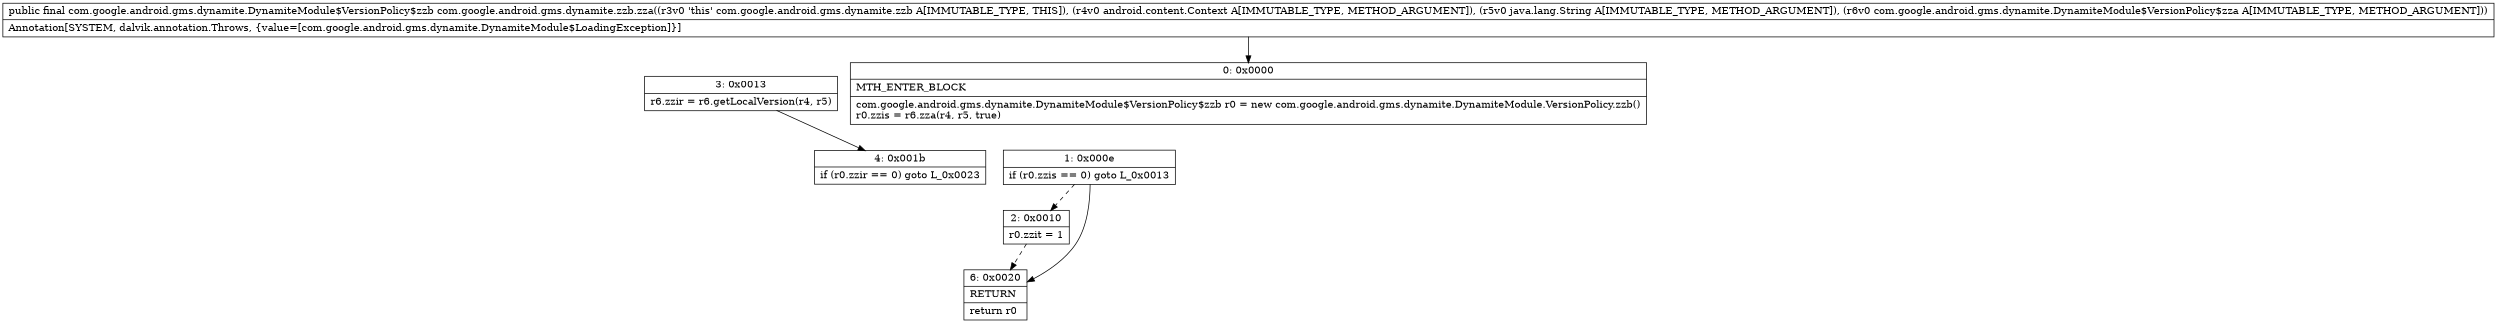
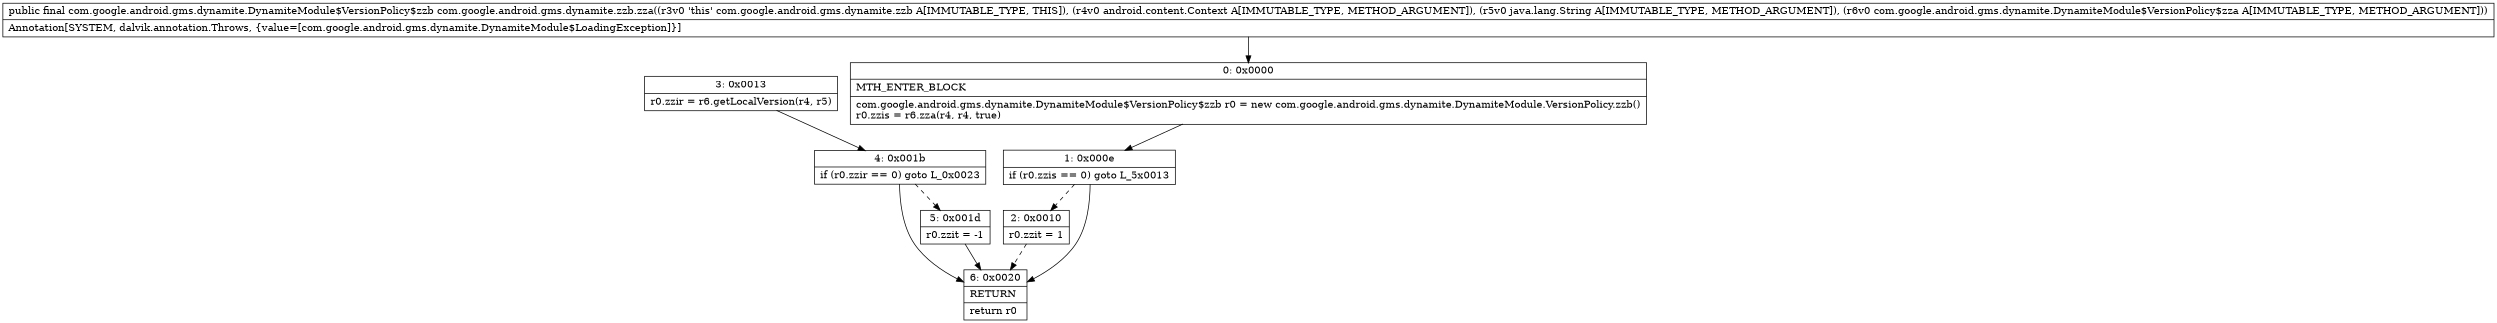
(741, 102) -> (741, 102)
(928, 115) -> (928, 115)
none -> (1157, 136)
(1089, 176) -> (1089, 176)
none -> (955, 227)
none -> (913, 241)
